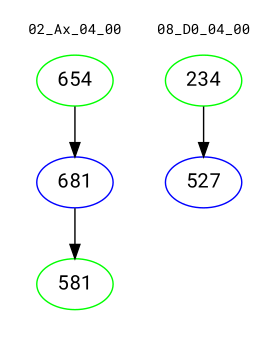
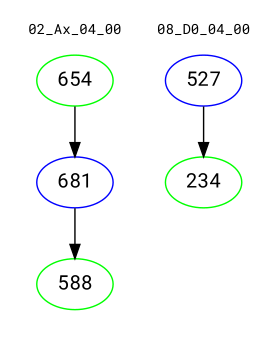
(204, 125) -> (204, 125)
(75, 284) -> (75, 284)
